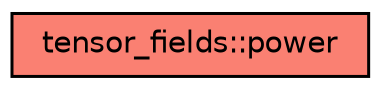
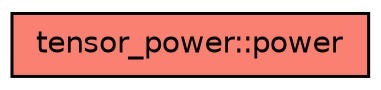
(190, 45) -> (190, 45)
